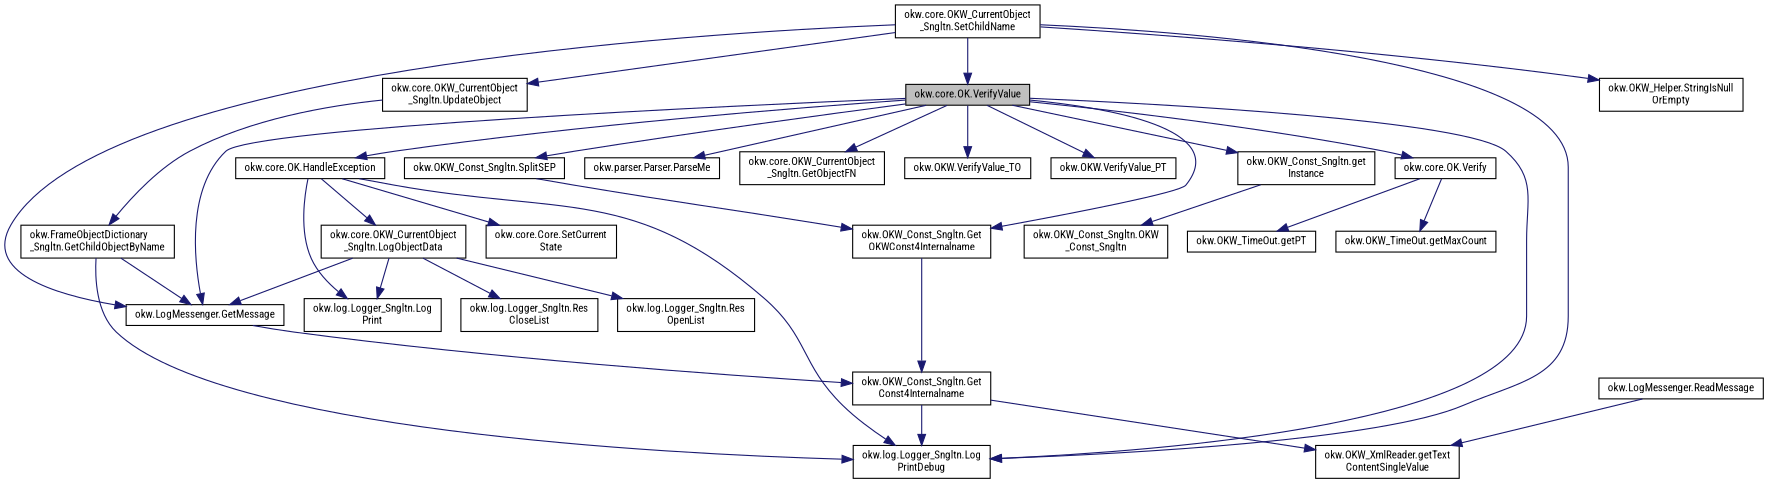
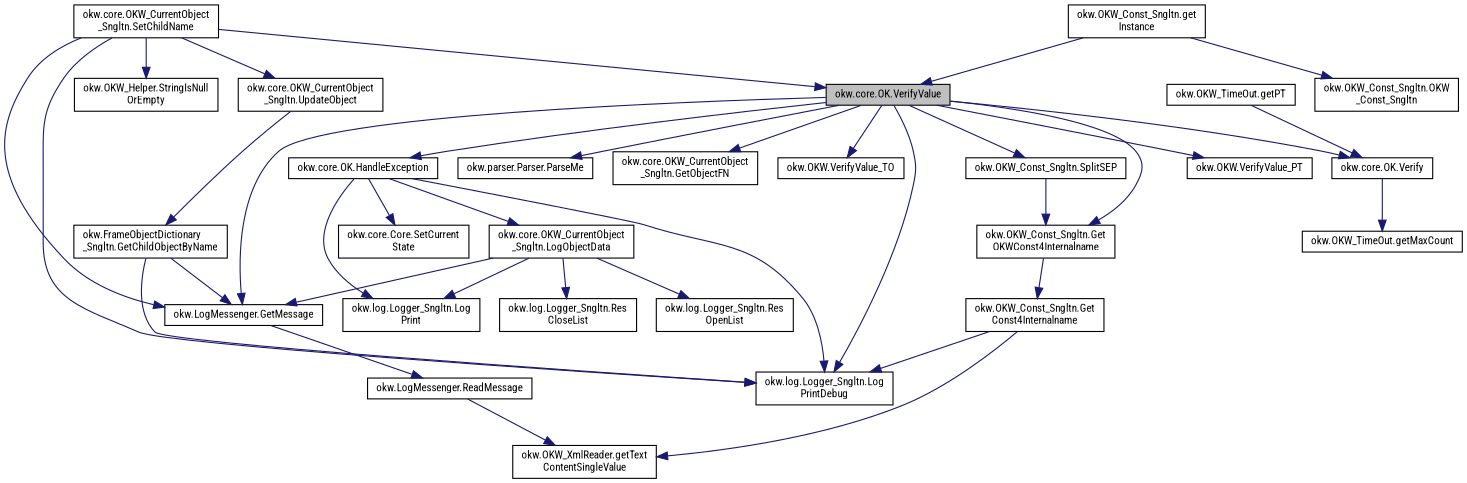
(1120, 128) -> (1007, 60)
(1354, 203) -> (1302, 129)
(546, 360) -> (327, 345)
